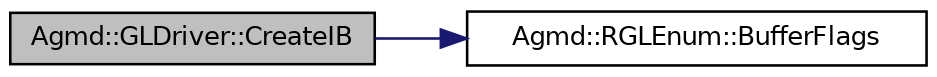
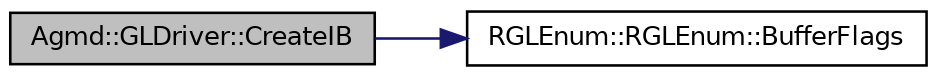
(697, 38) -> (697, 38)
